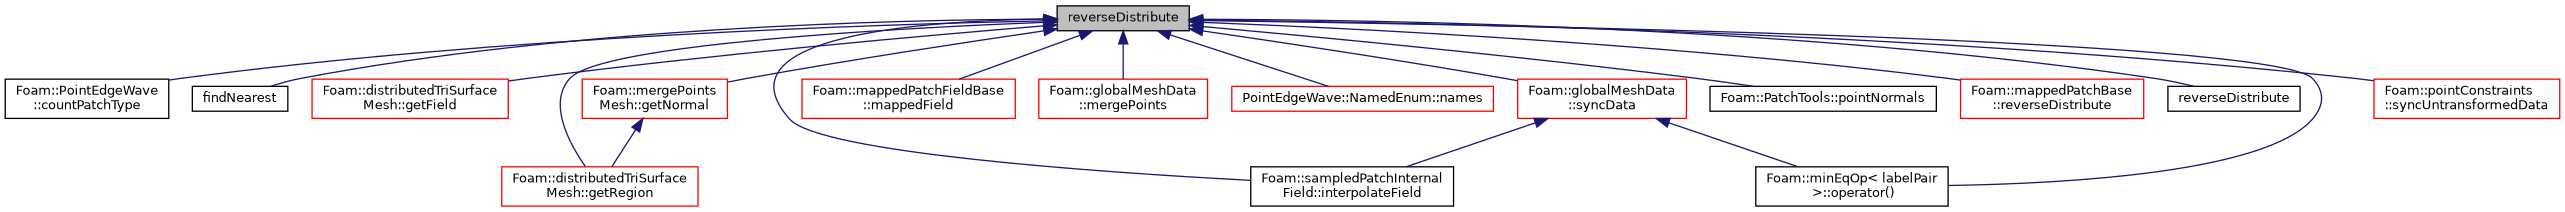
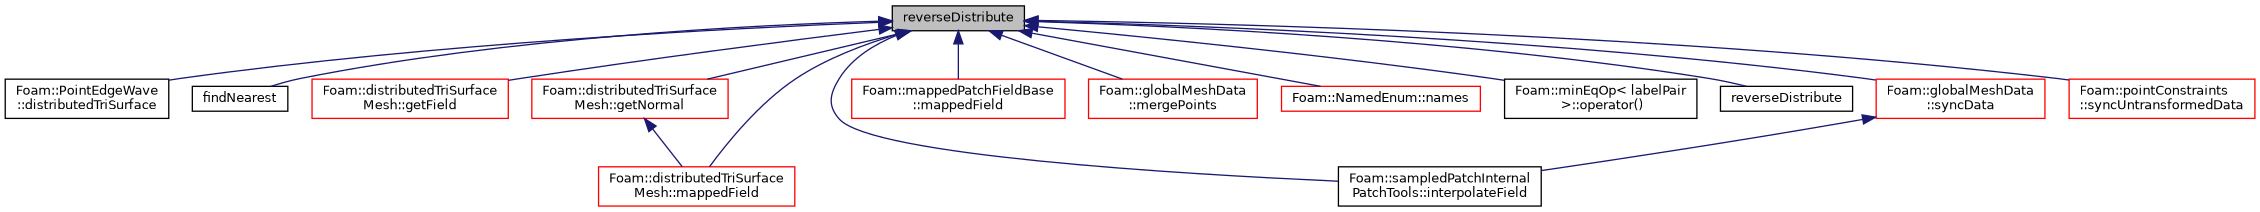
(87, 99) -> (87, 99)
(655, 99) -> (630, 99)
(1363, 99) -> (1381, 99)
(1823, 99) -> none
(2052, 99) -> none
(1733, 145) -> none
(600, 186) -> (697, 186)
(1352, 186) -> (1440, 186)
